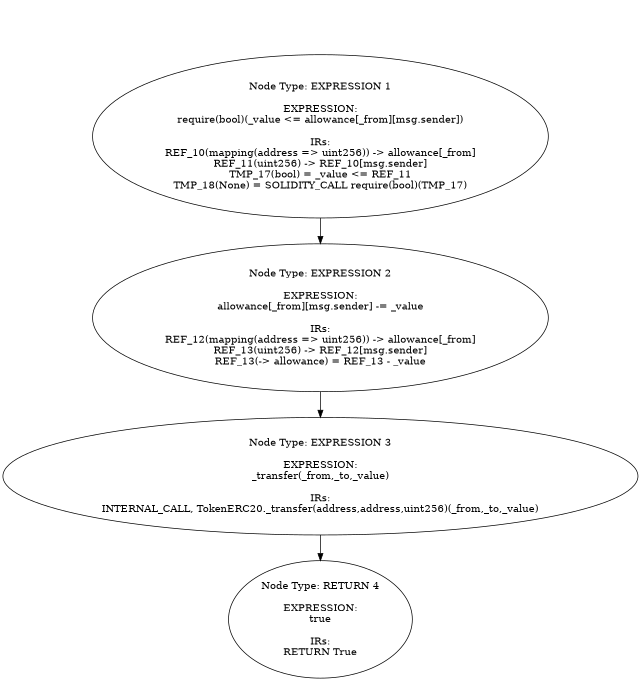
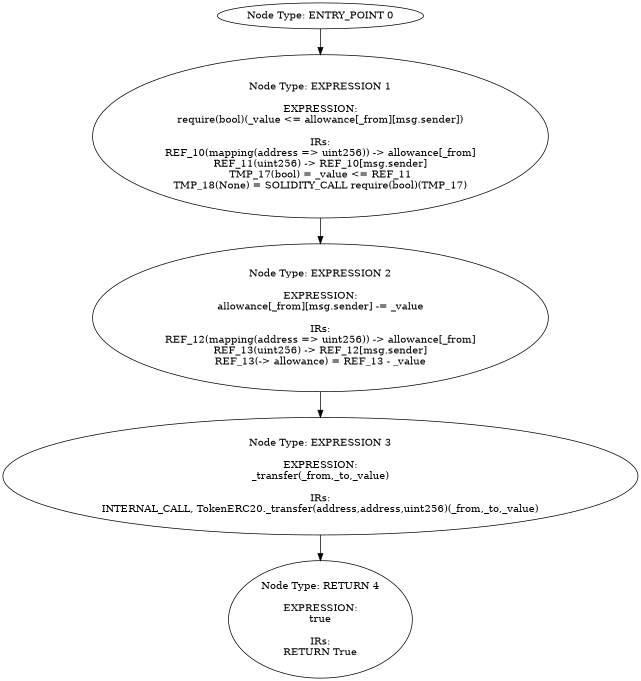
none -> (320, 16)
